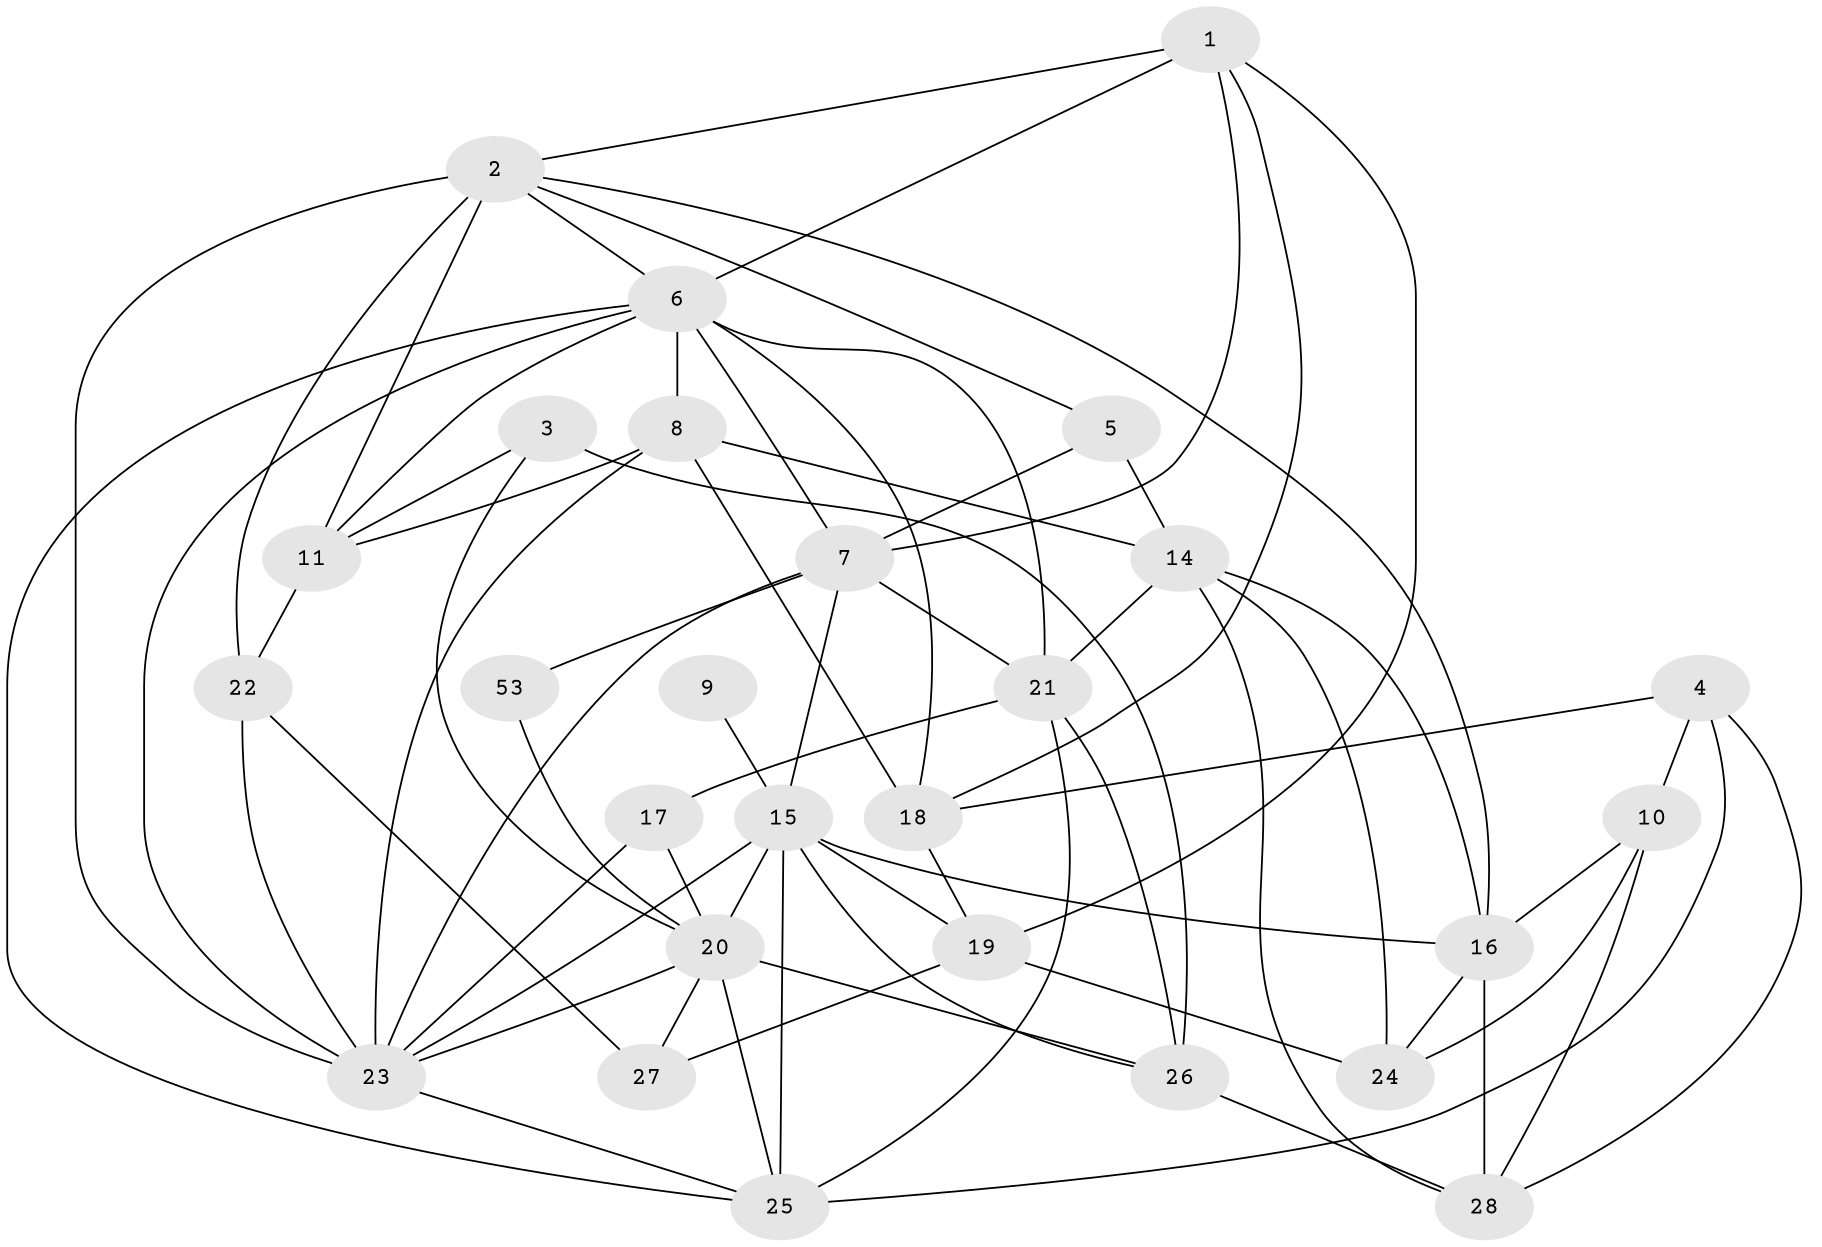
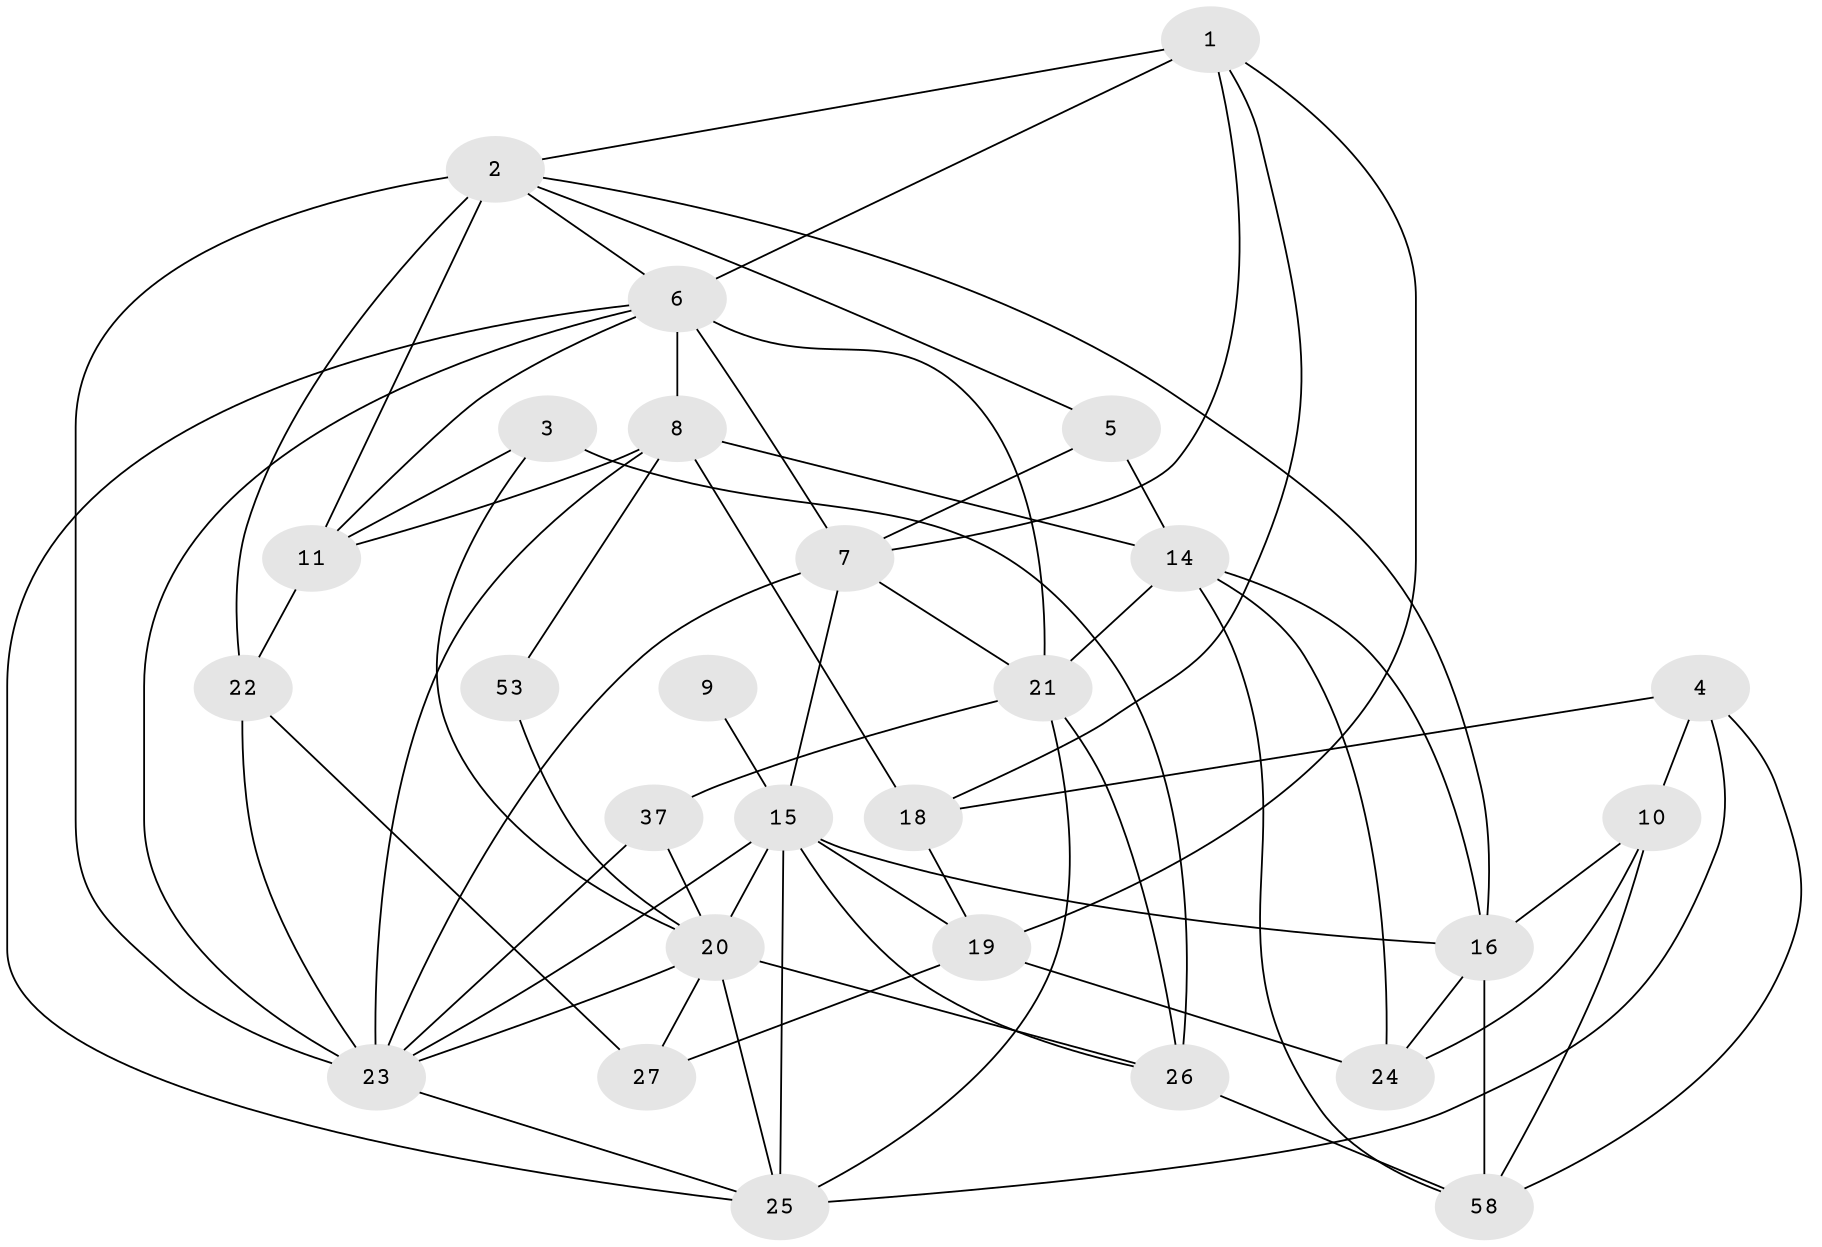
(898, 502) -> none
(663, 625) -> (594, 558)
(654, 818) -> (654, 818)
(1484, 1207) -> (1484, 1207)
